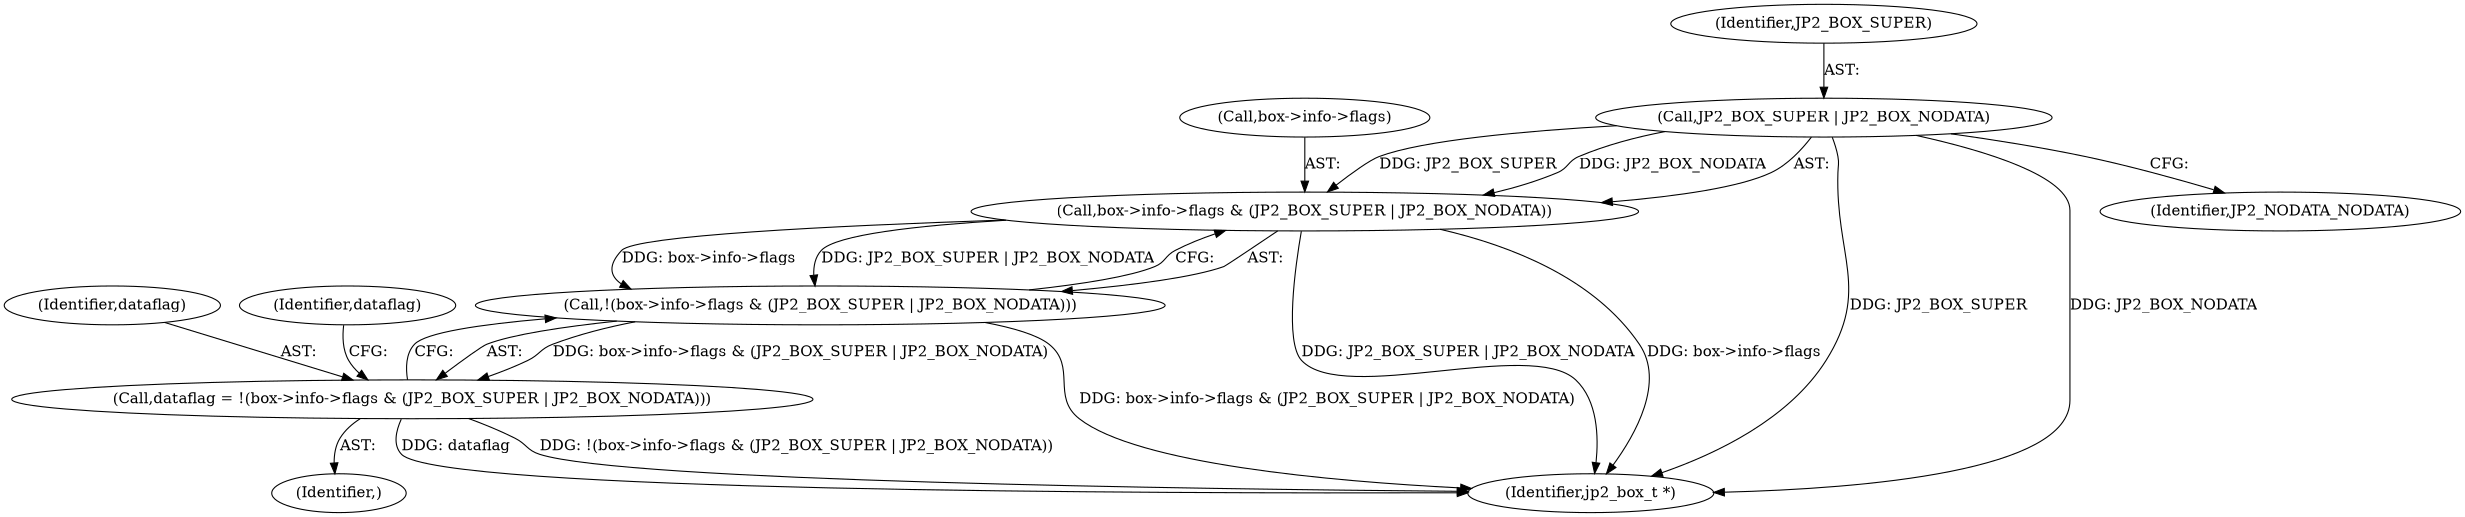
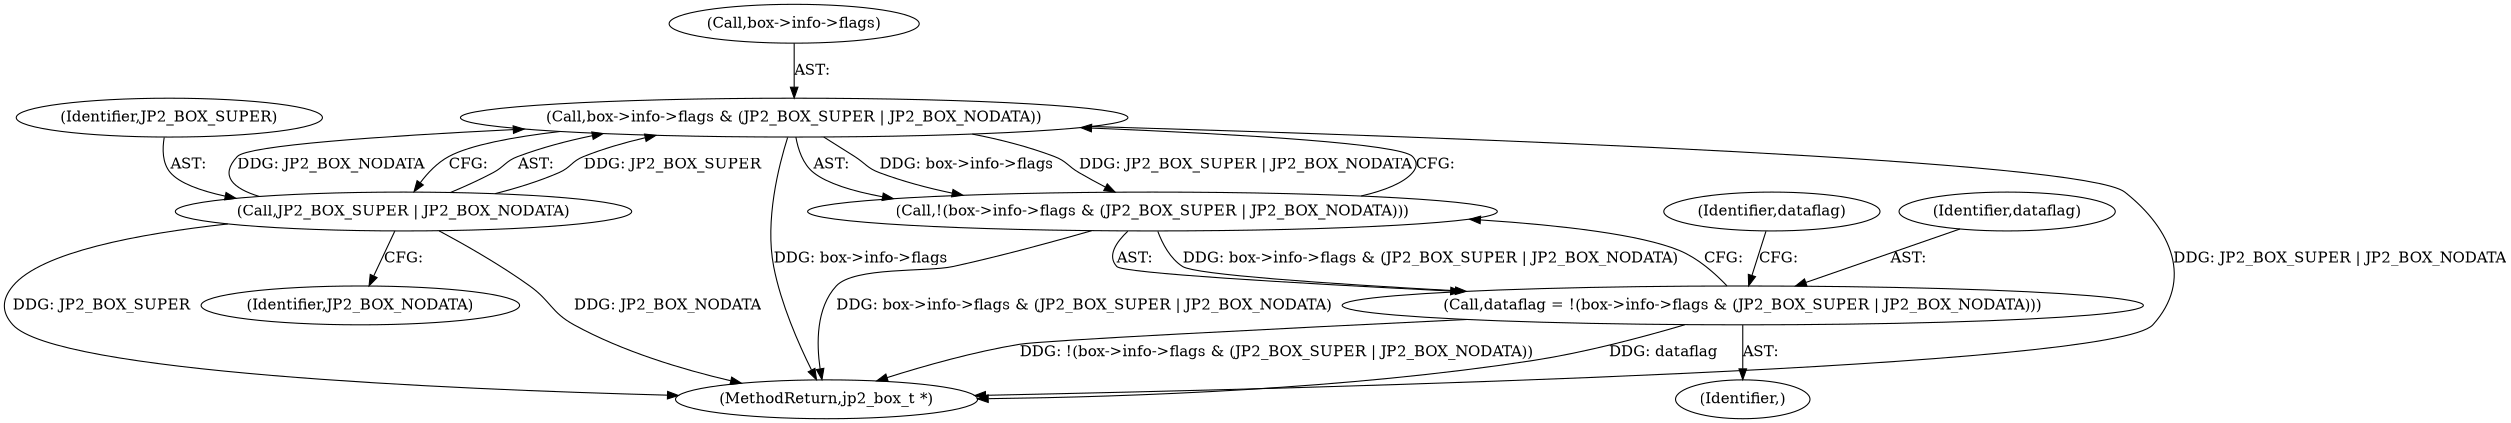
none -> (484, 144)
(2280, 212) -> (360, 305)
(1591, 493) -> (827, 399)
